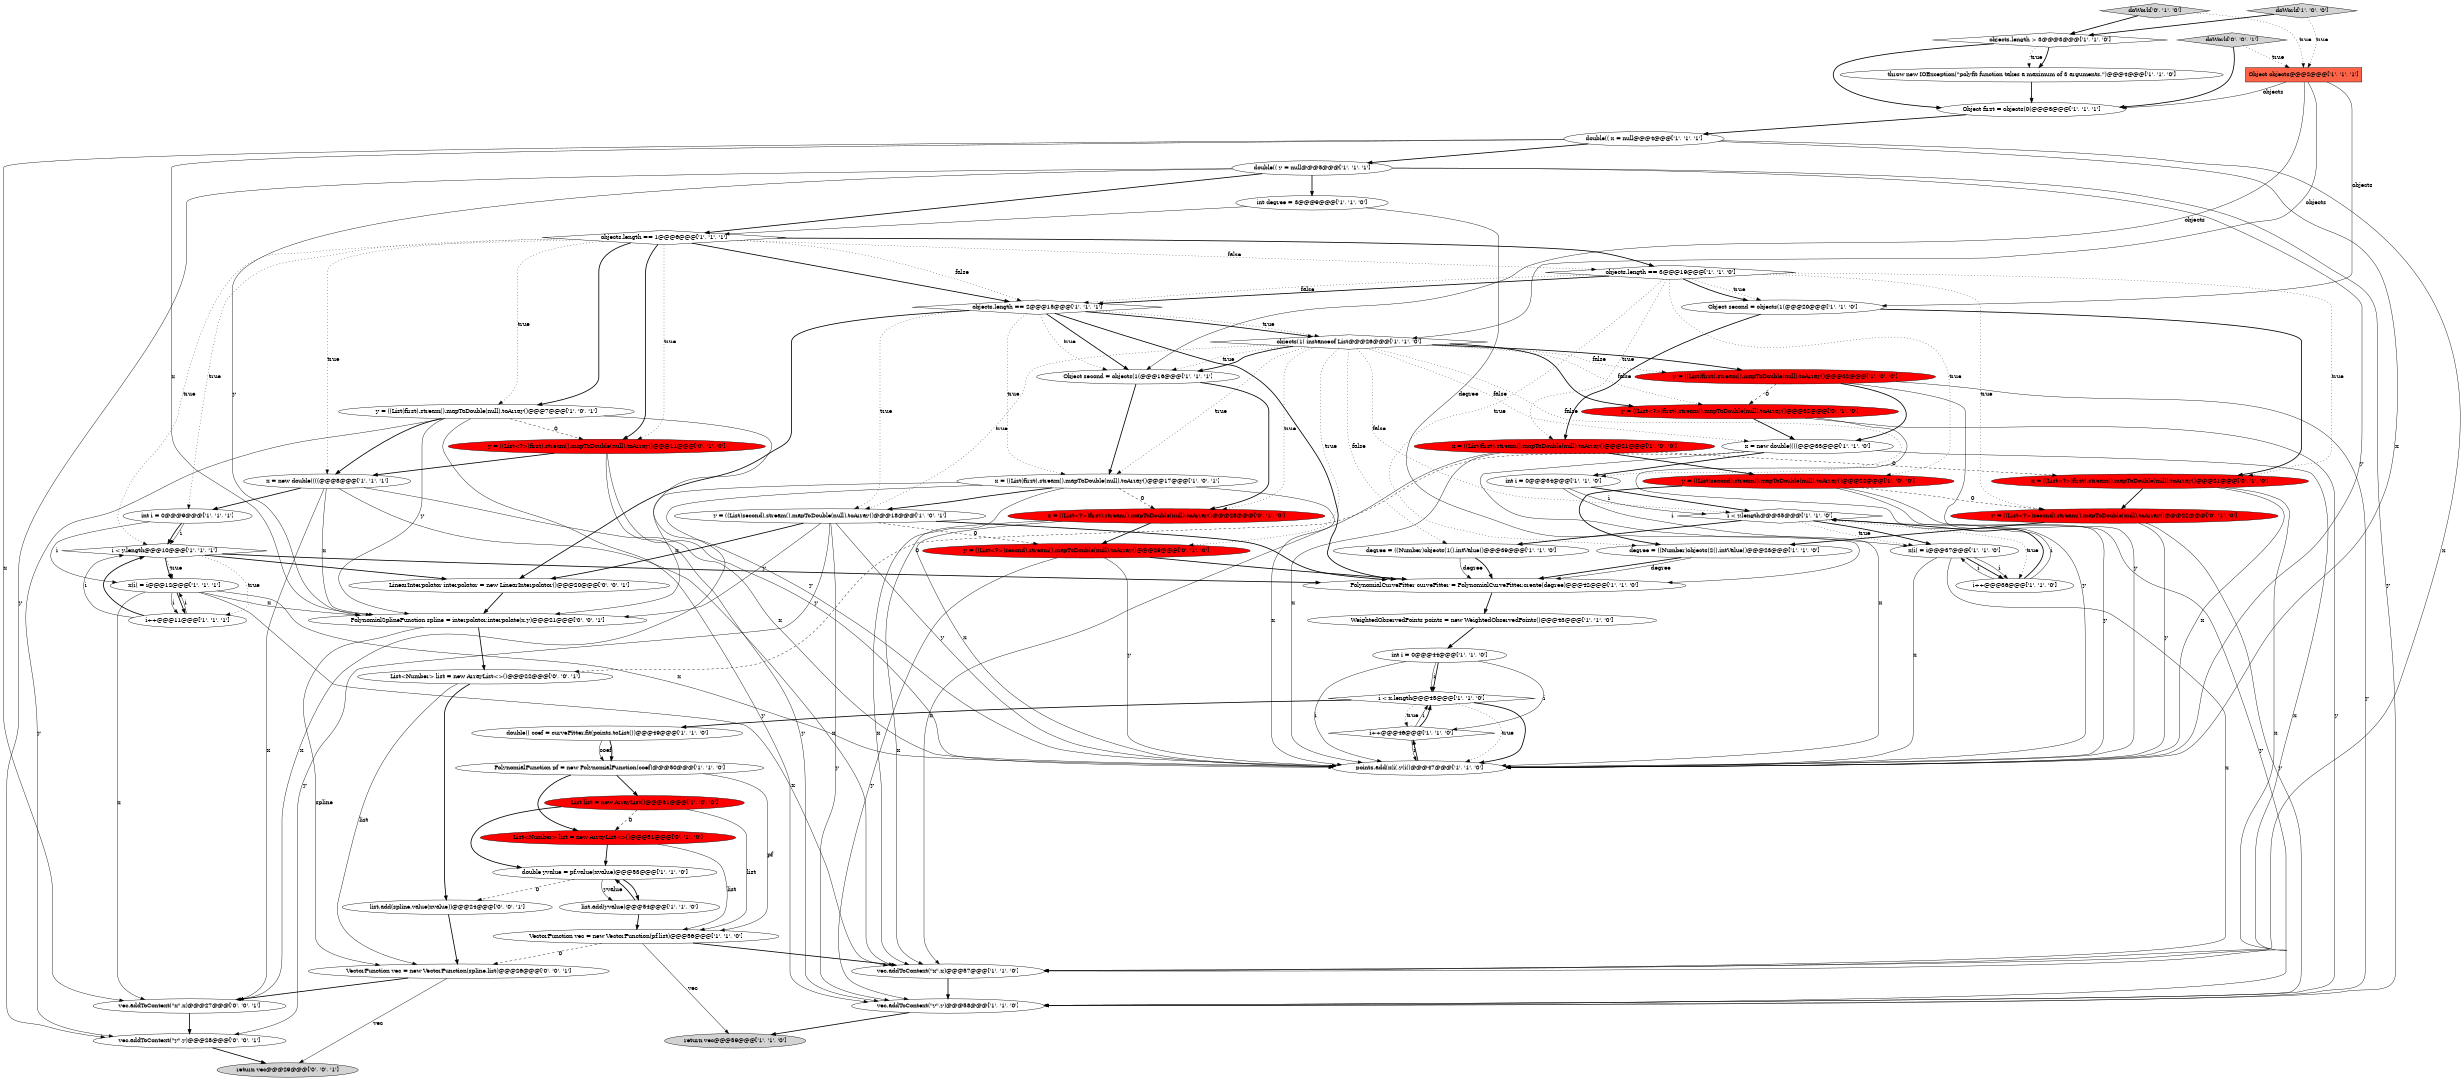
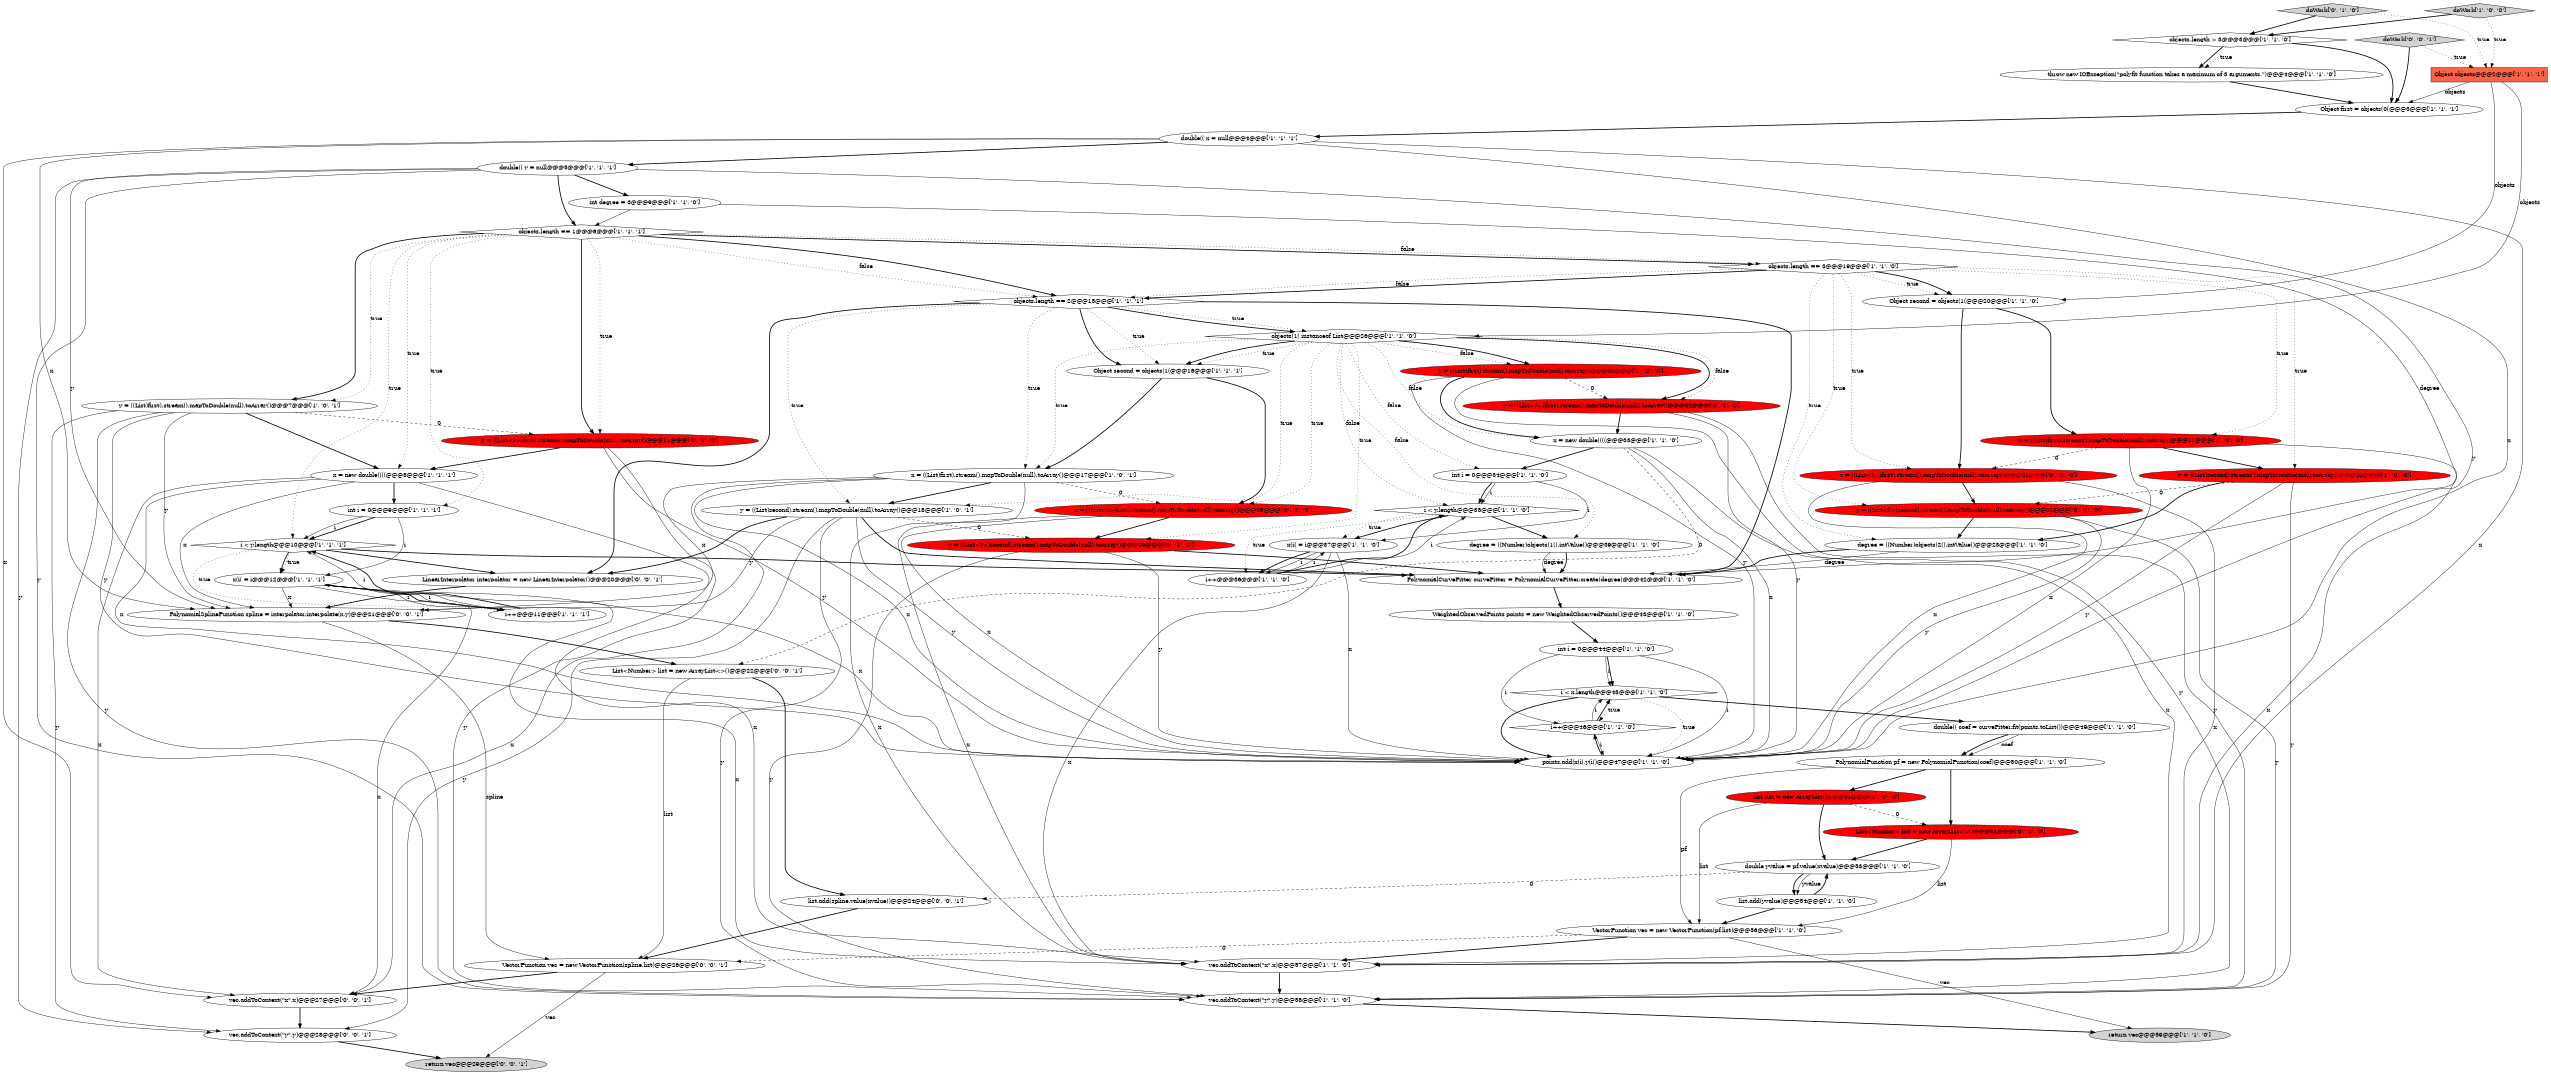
(1759, 244) -> none
